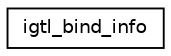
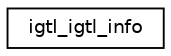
(86, 28) -> (86, 28)
